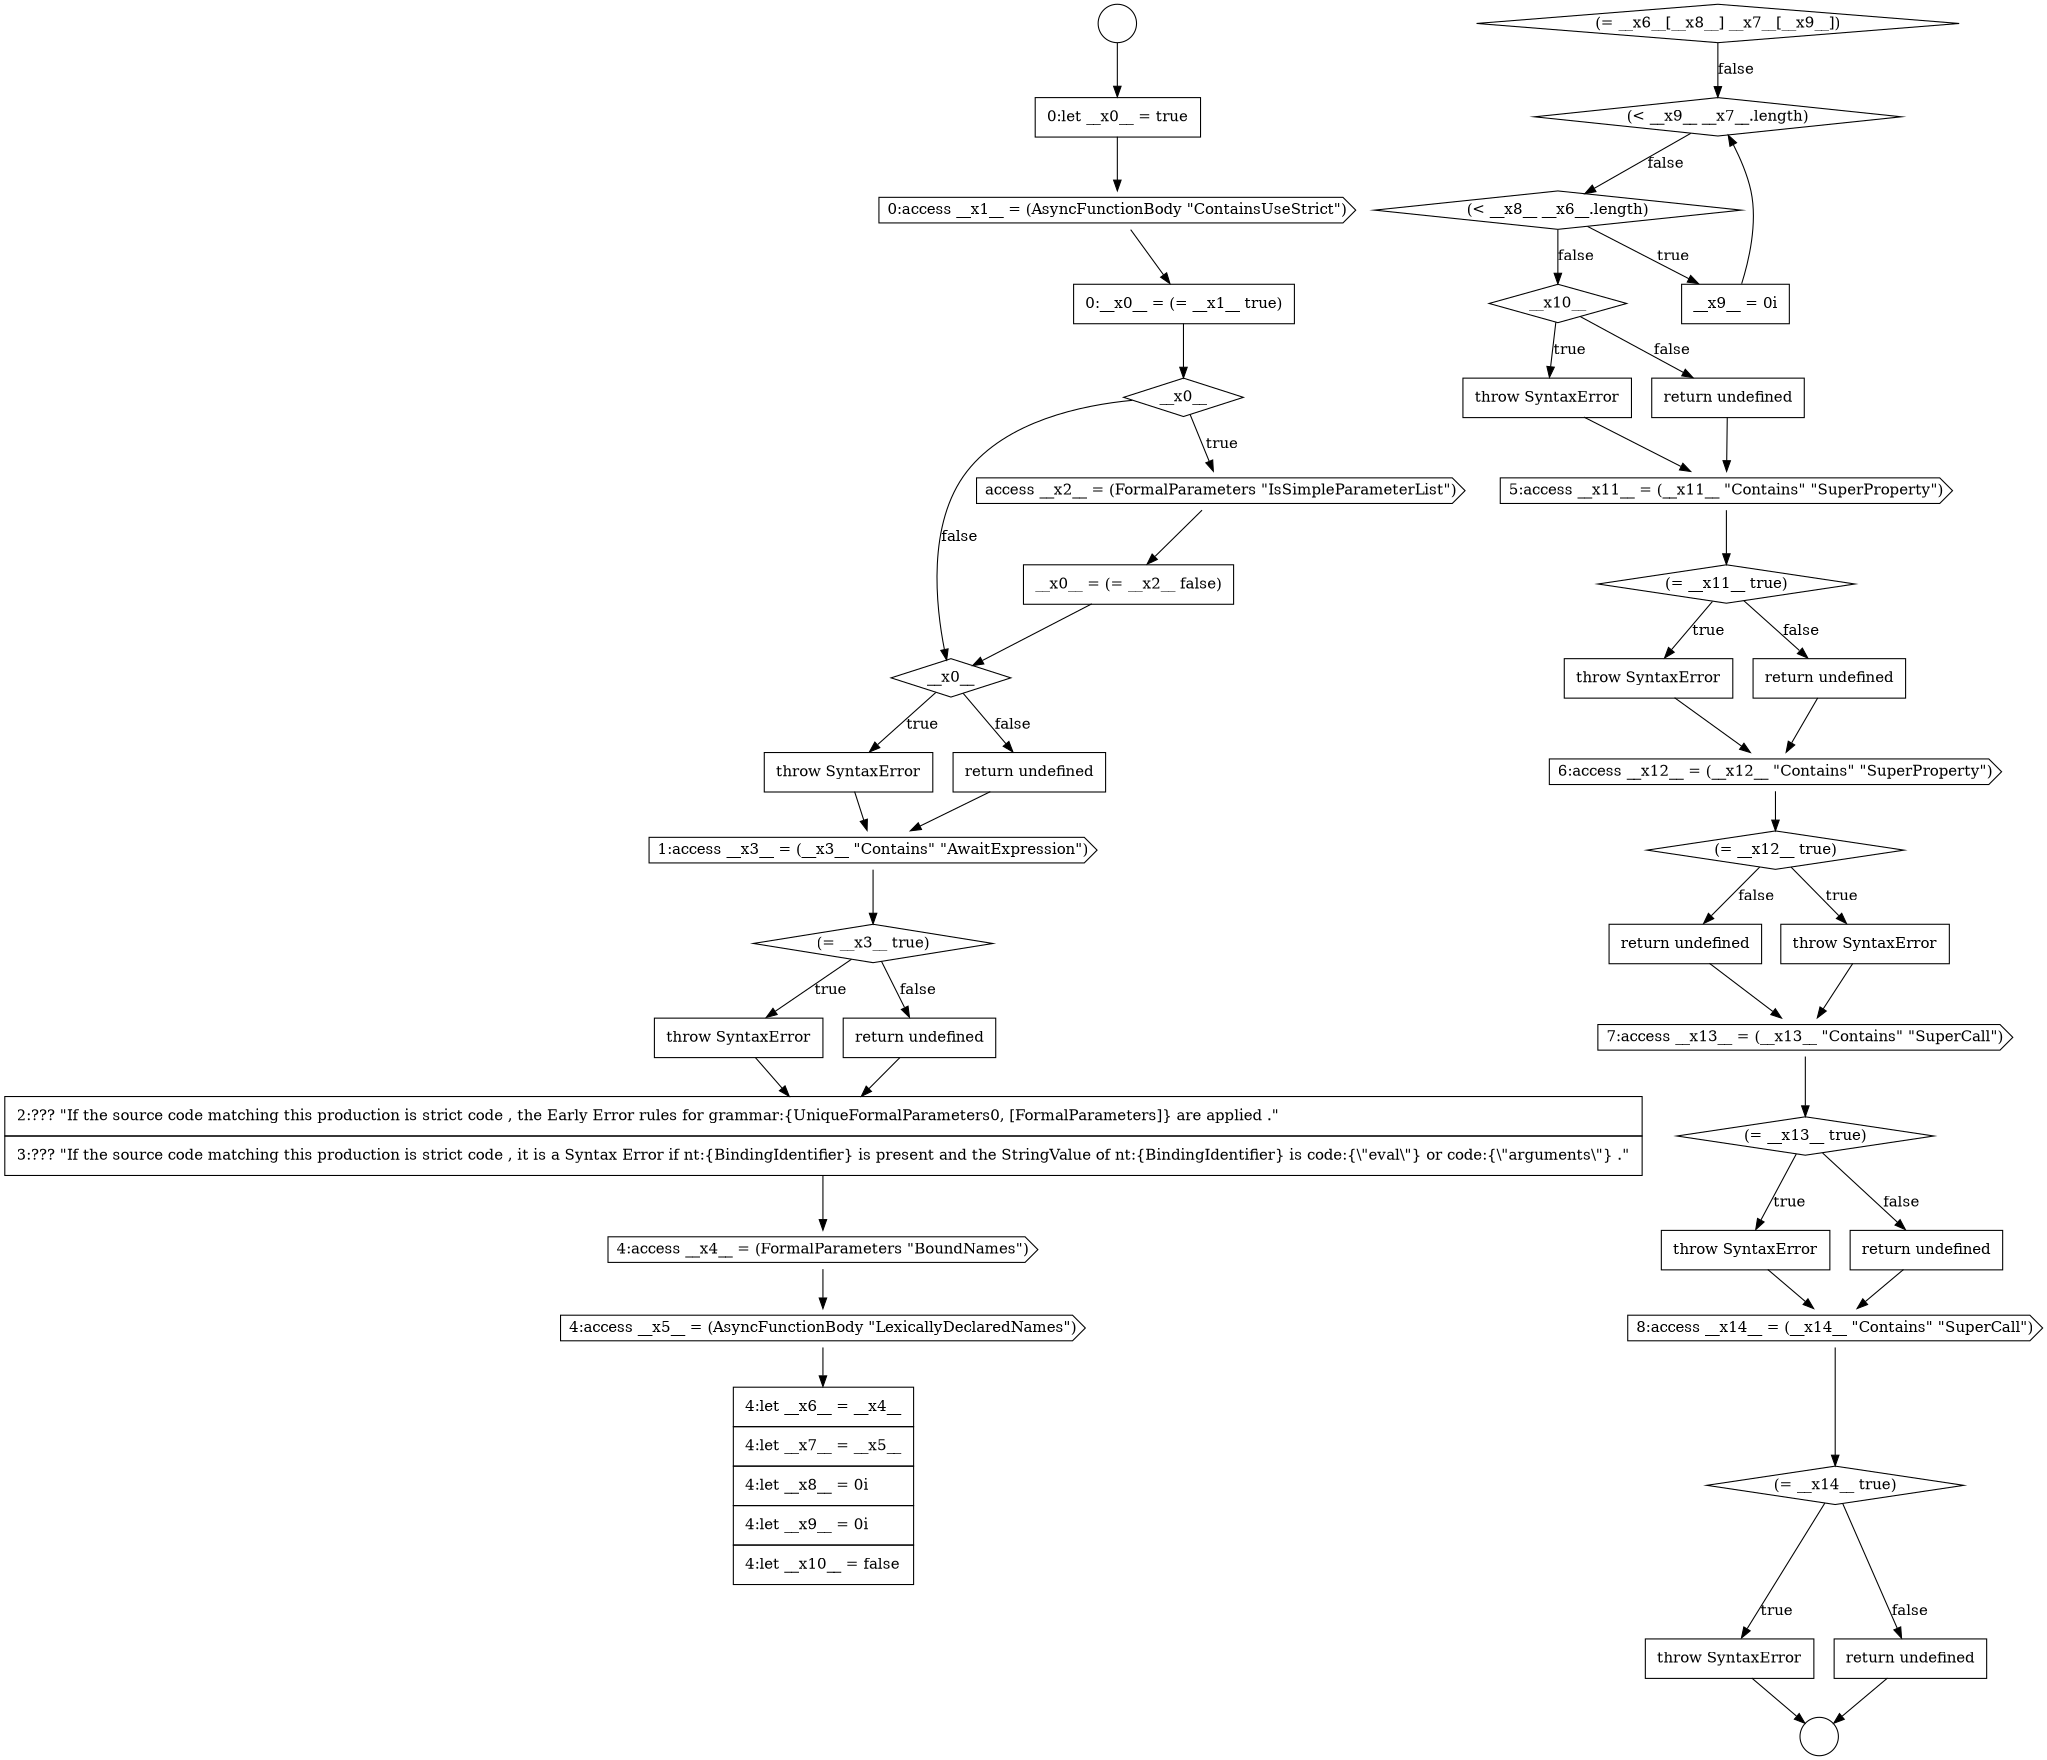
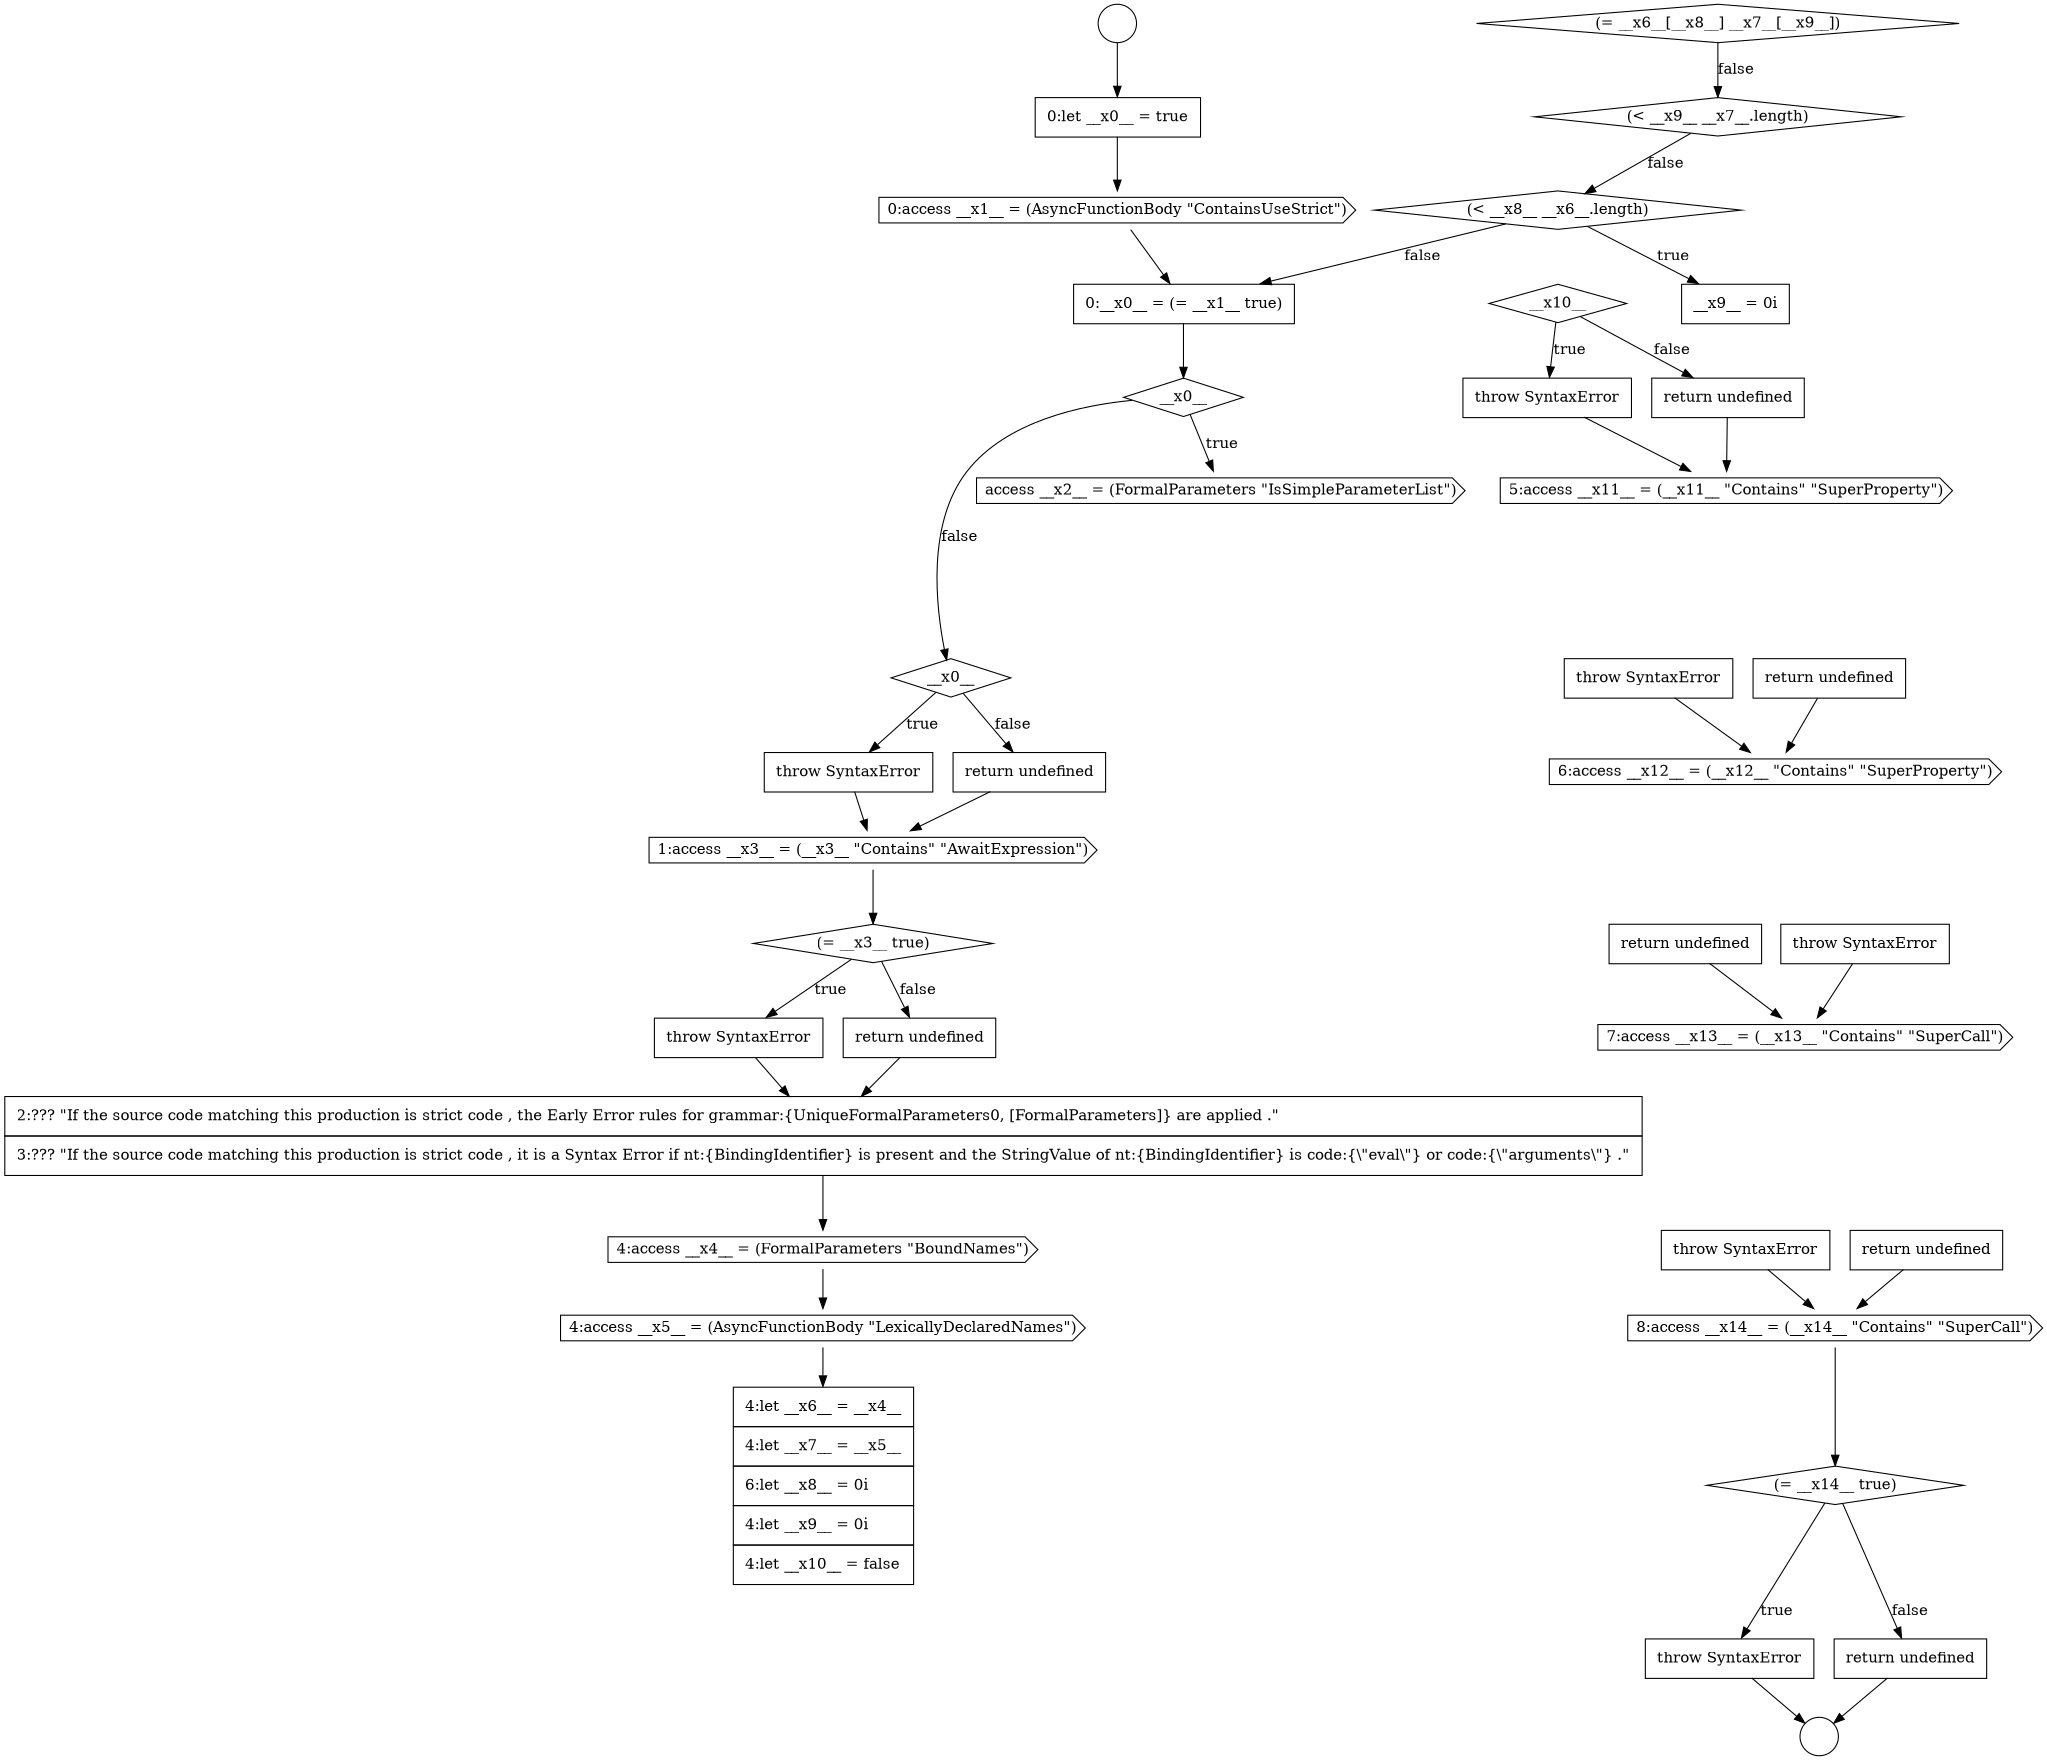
(1753, 213) -> none
(1558, 251) -> (1388, 253)
(1128, 584) -> none
(1726, 584) -> none
(1775, 850) -> none
(1805, 1136) -> none
(807, 1485) -> (807, 1485)
